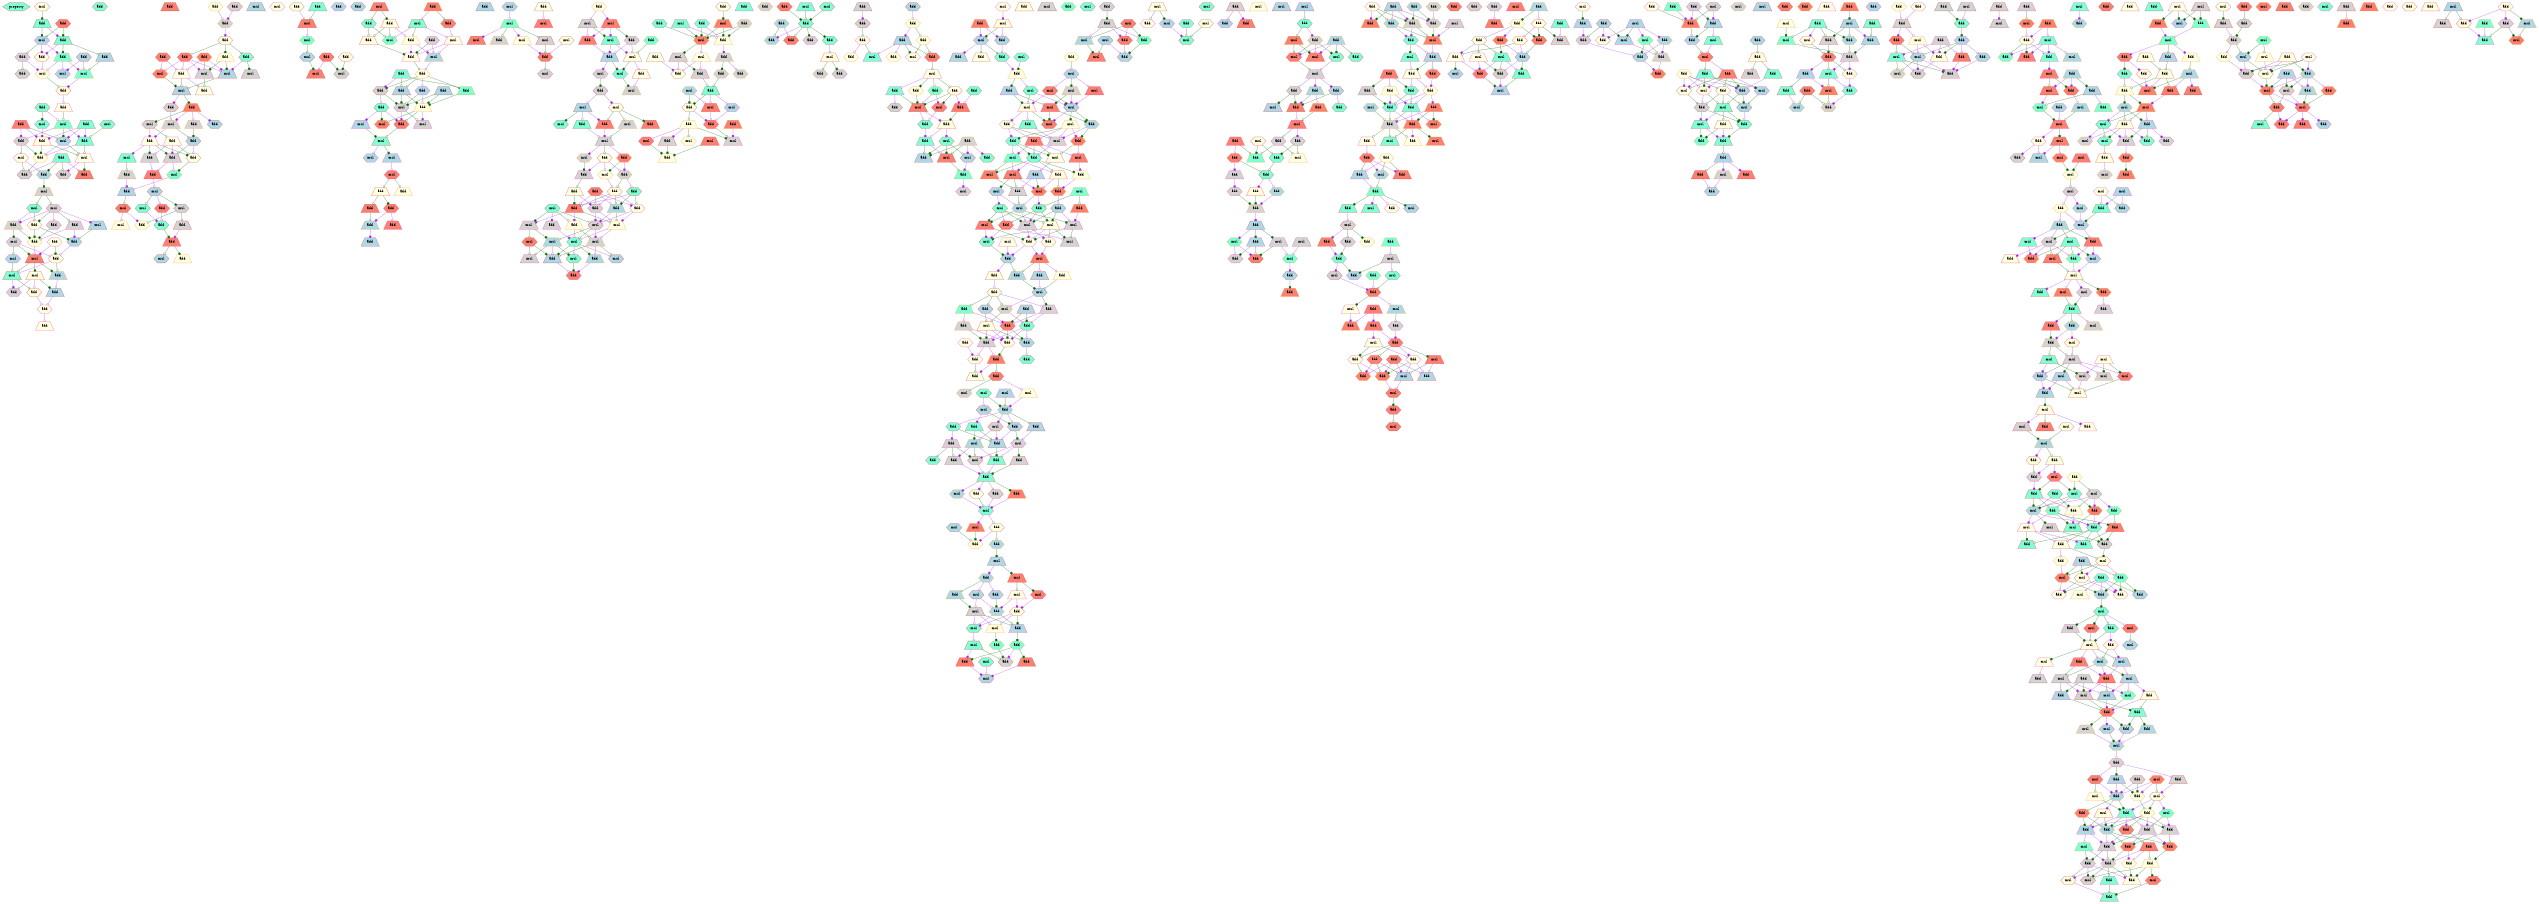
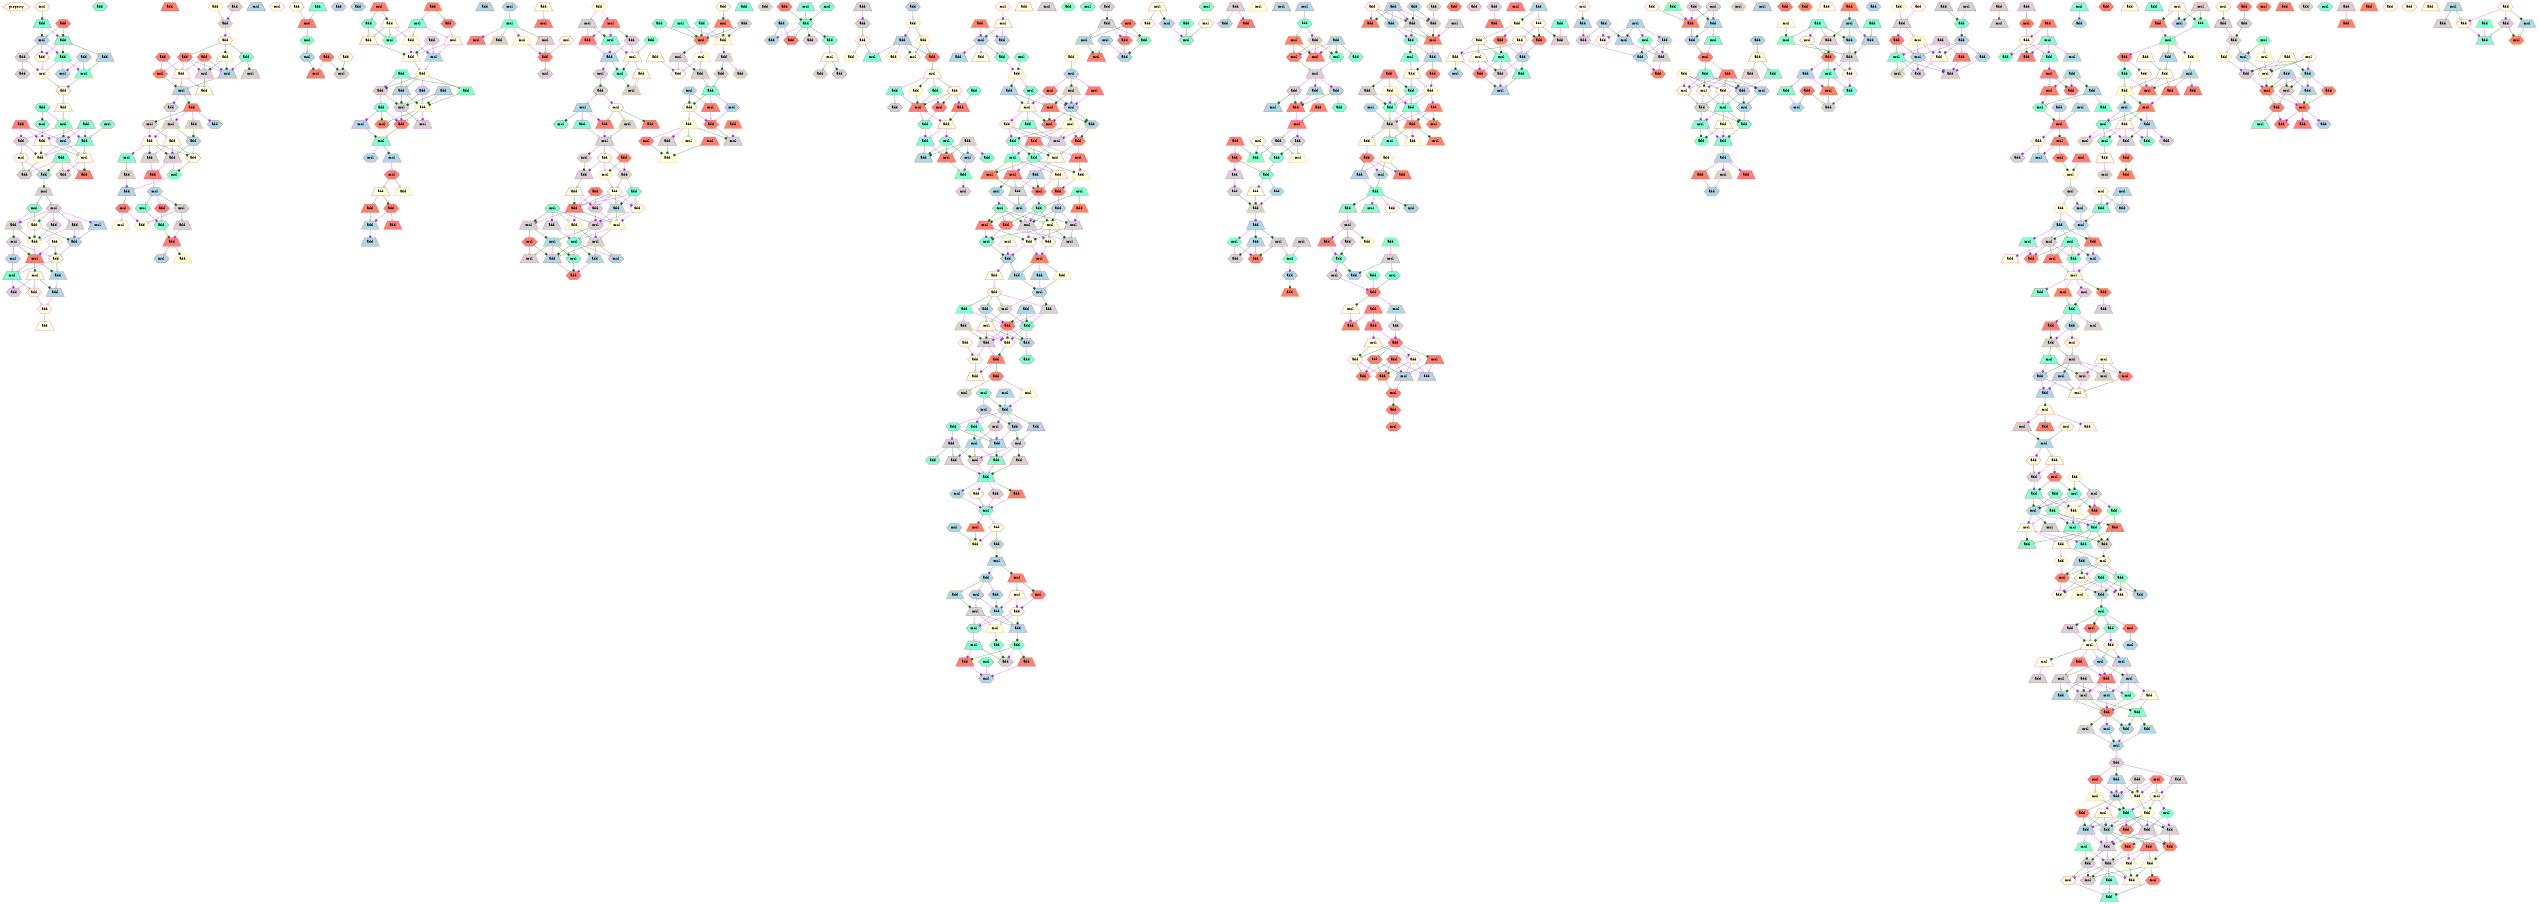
(16, 7) -> (16, 7)
